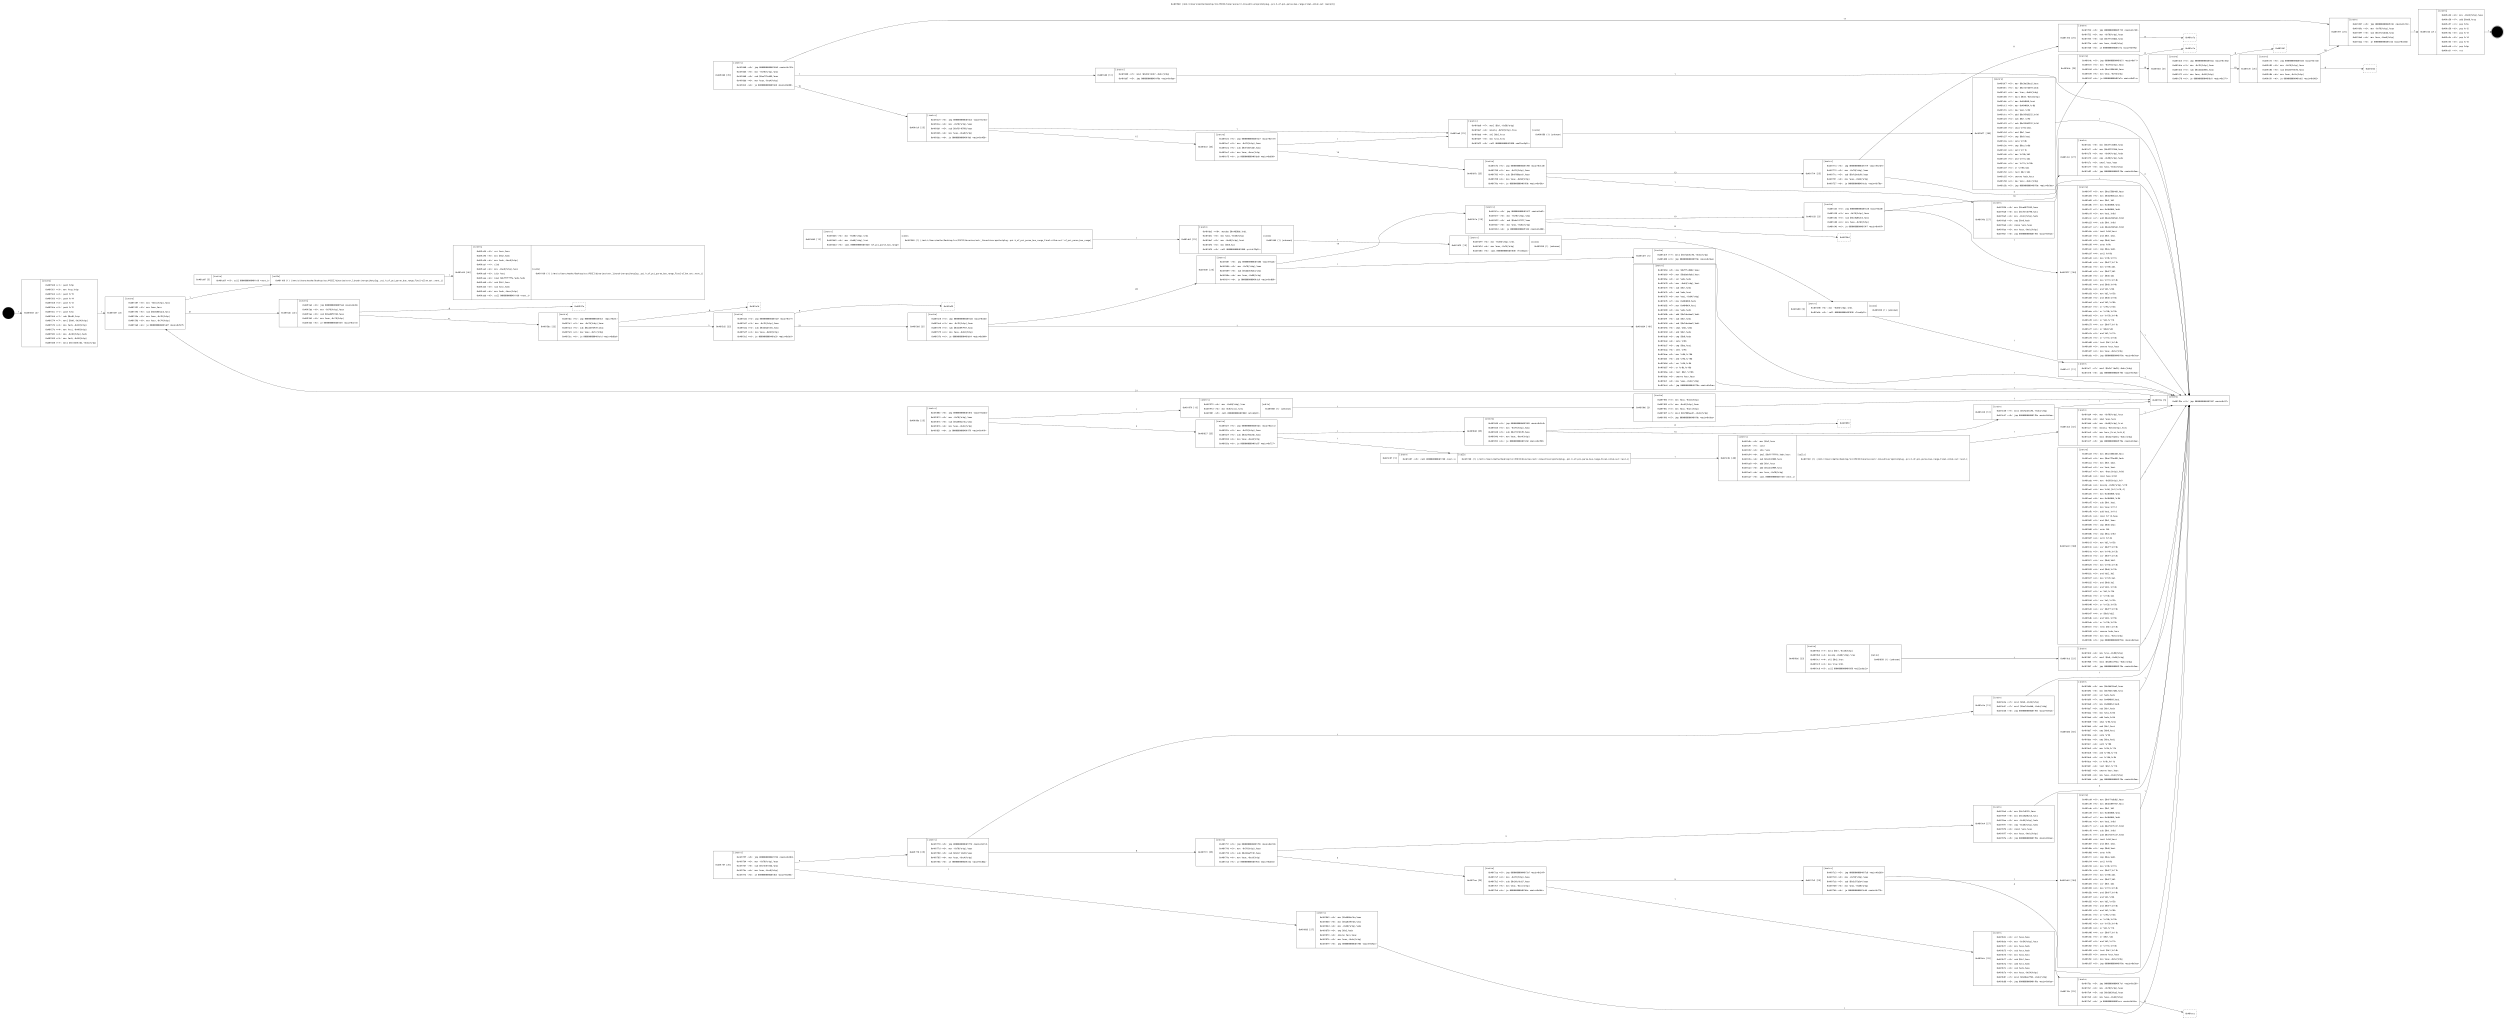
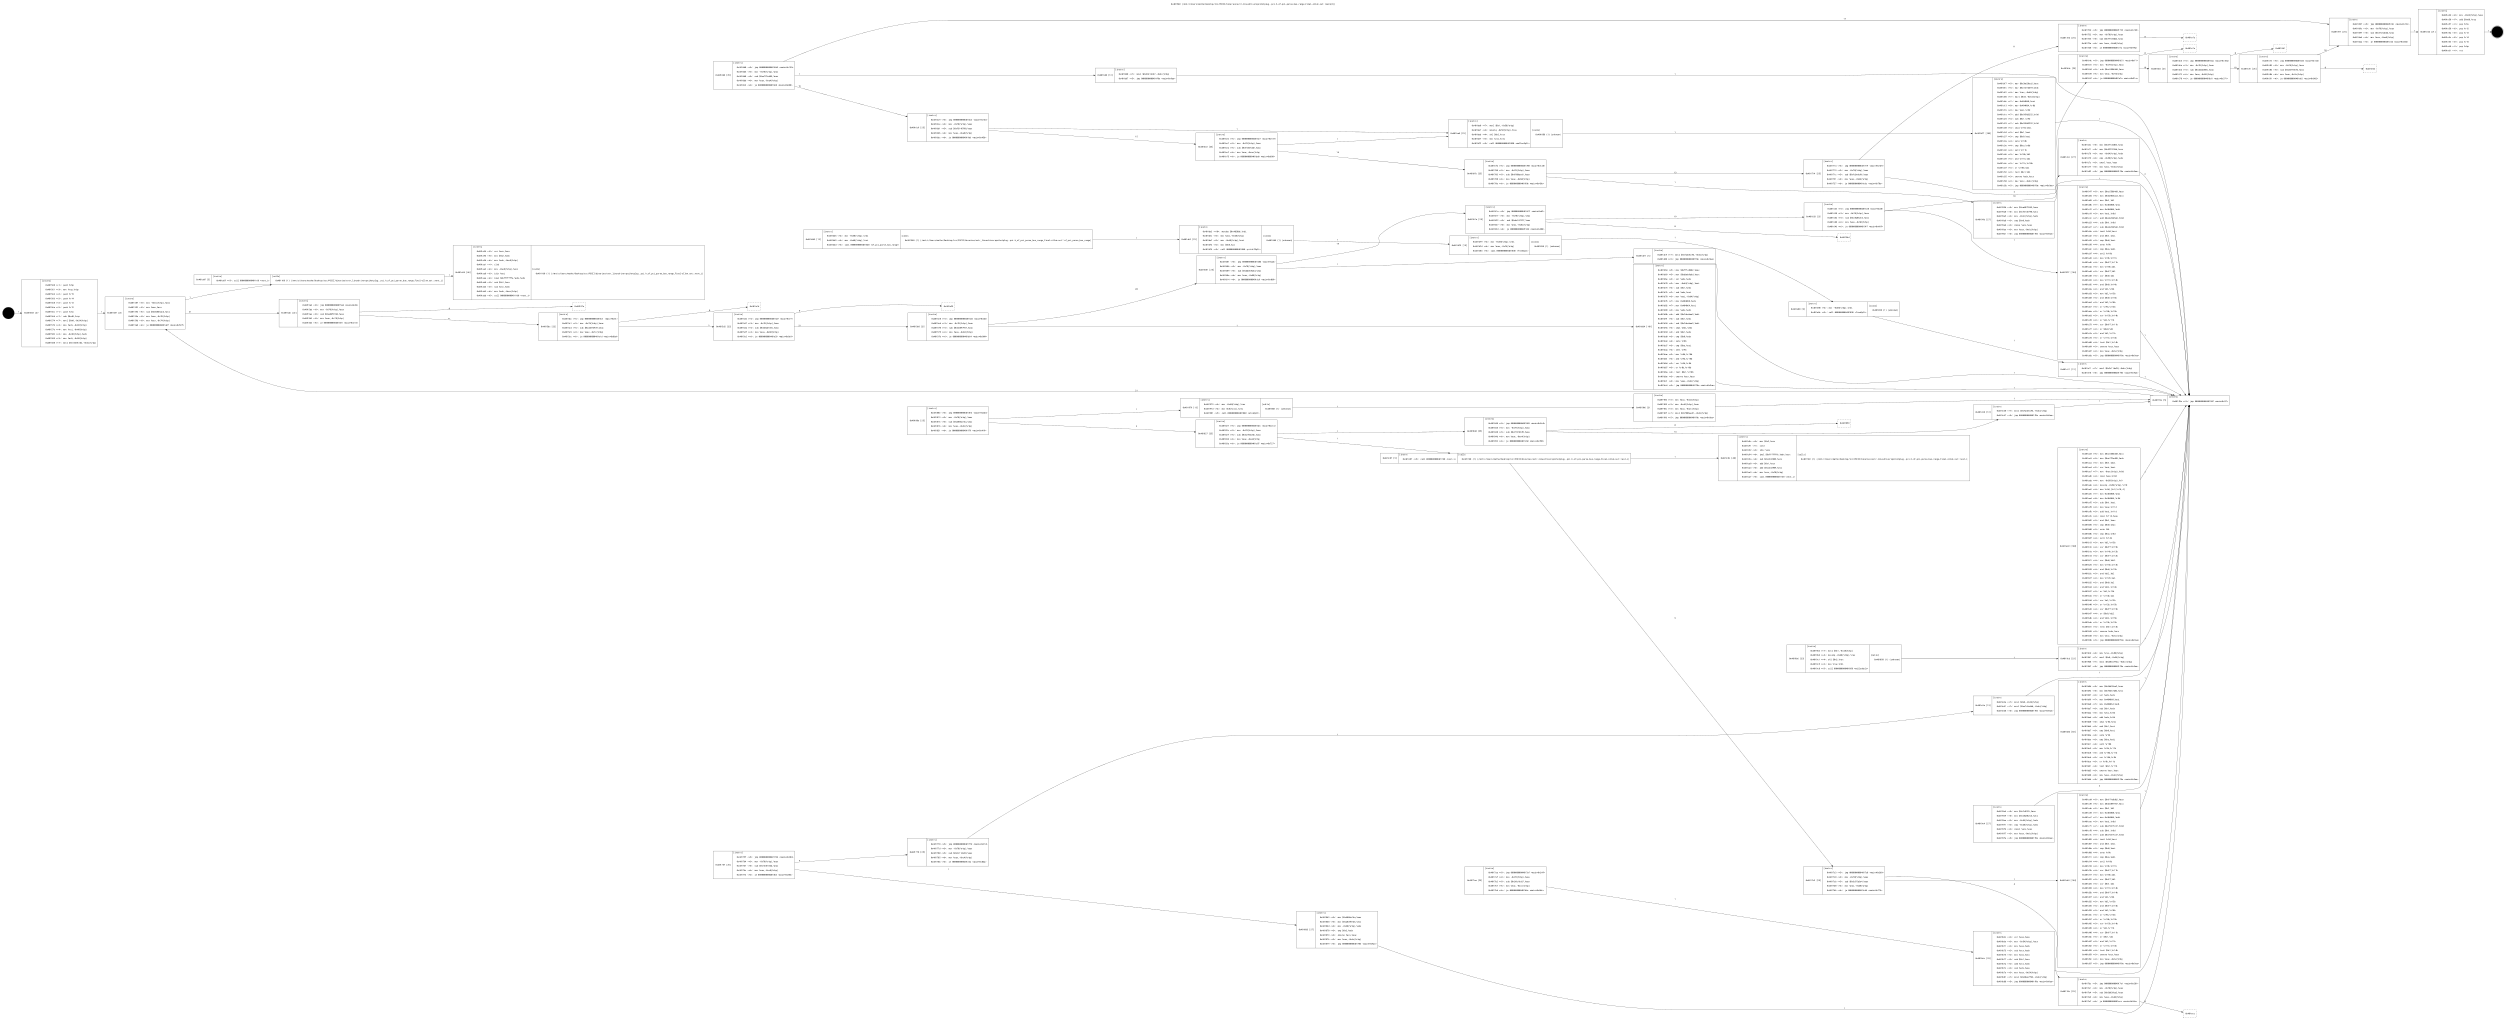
(2099, 427) -> none
(1237, 852) -> none
(1674, 881) -> (1671, 664)
